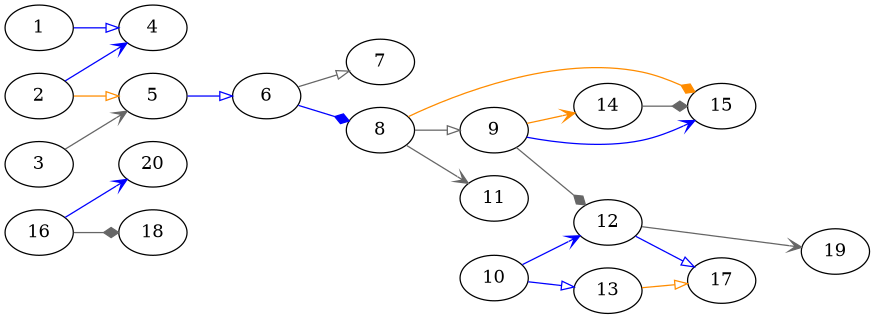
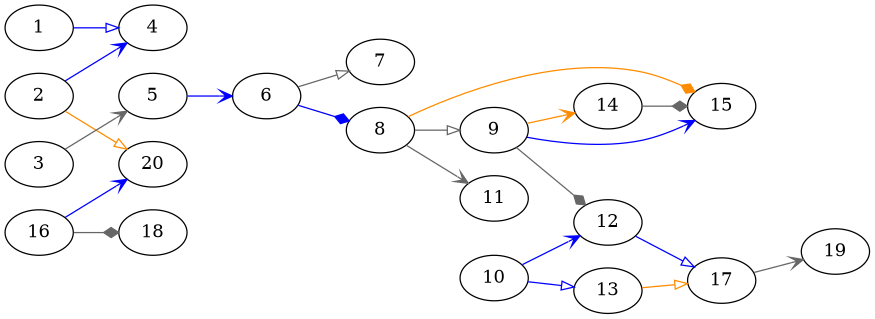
(90, 96) -> (88, 125)
(204, 96) -> (204, 96)
(715, 236) -> (772, 268)
